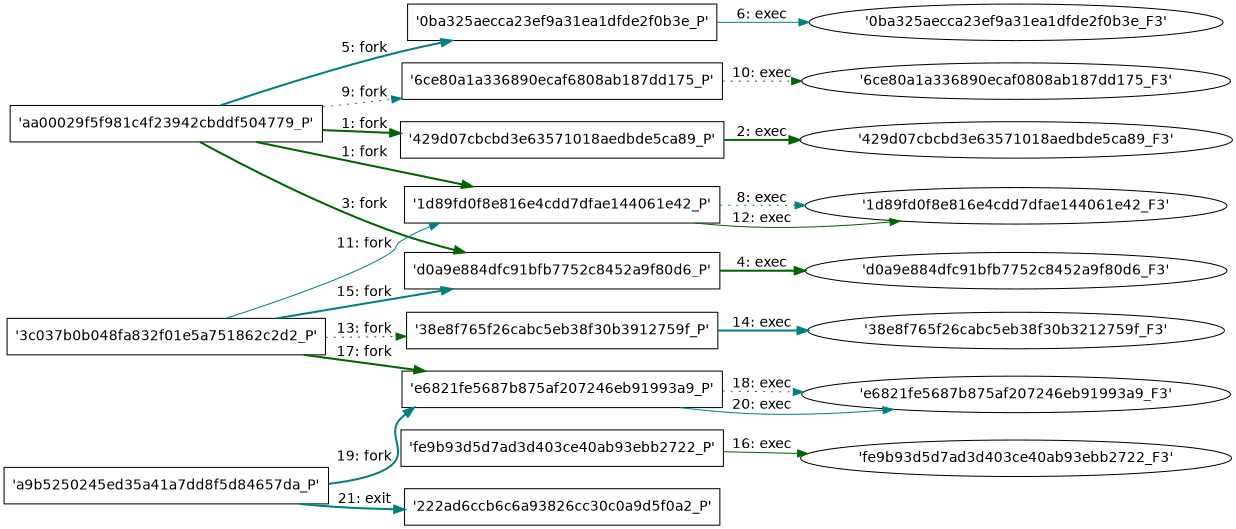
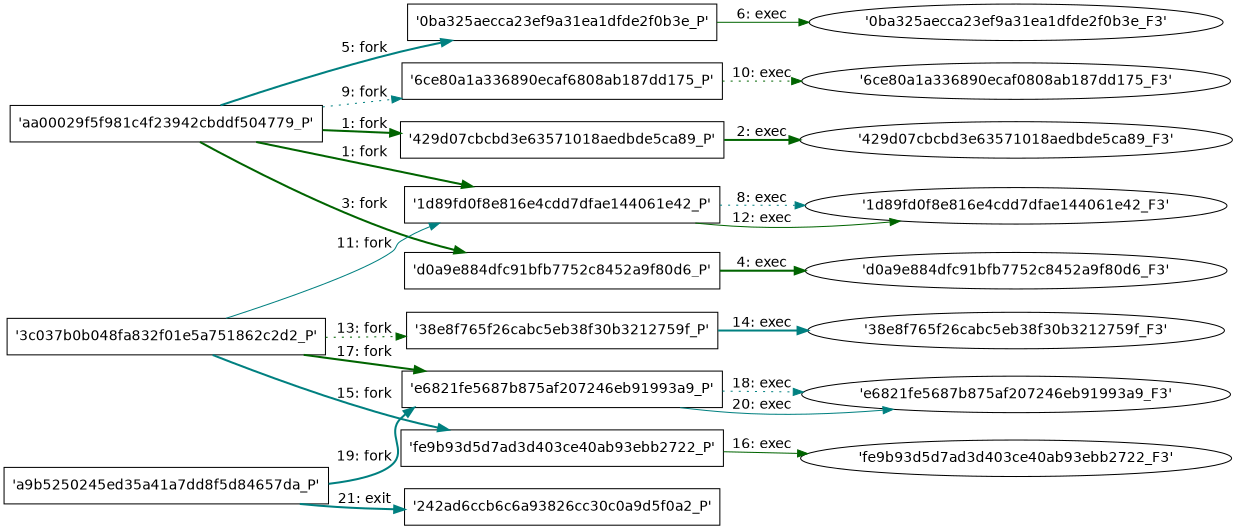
(758, 22) -> (758, 22)
(359, 305) -> (324, 396)
(562, 331) -> (562, 331)
(562, 507) -> (562, 507)
